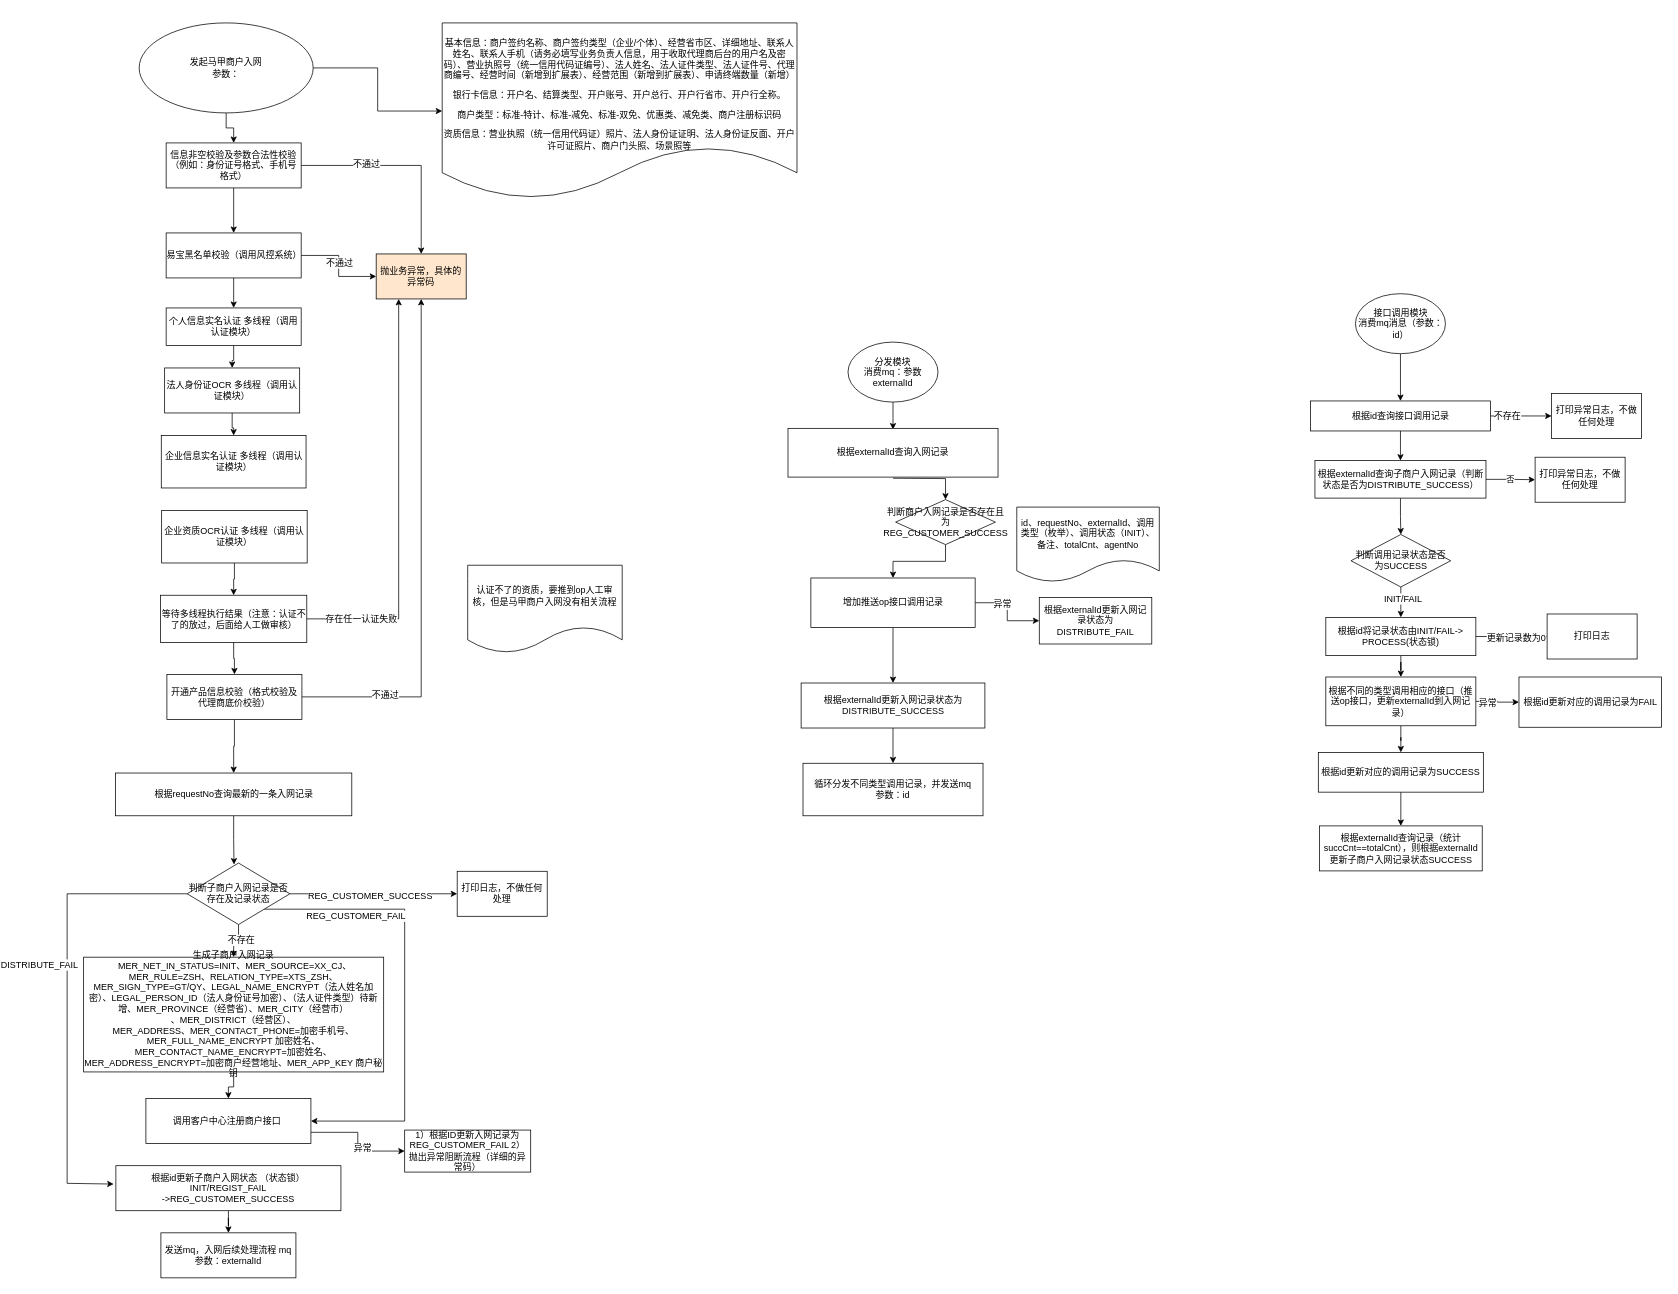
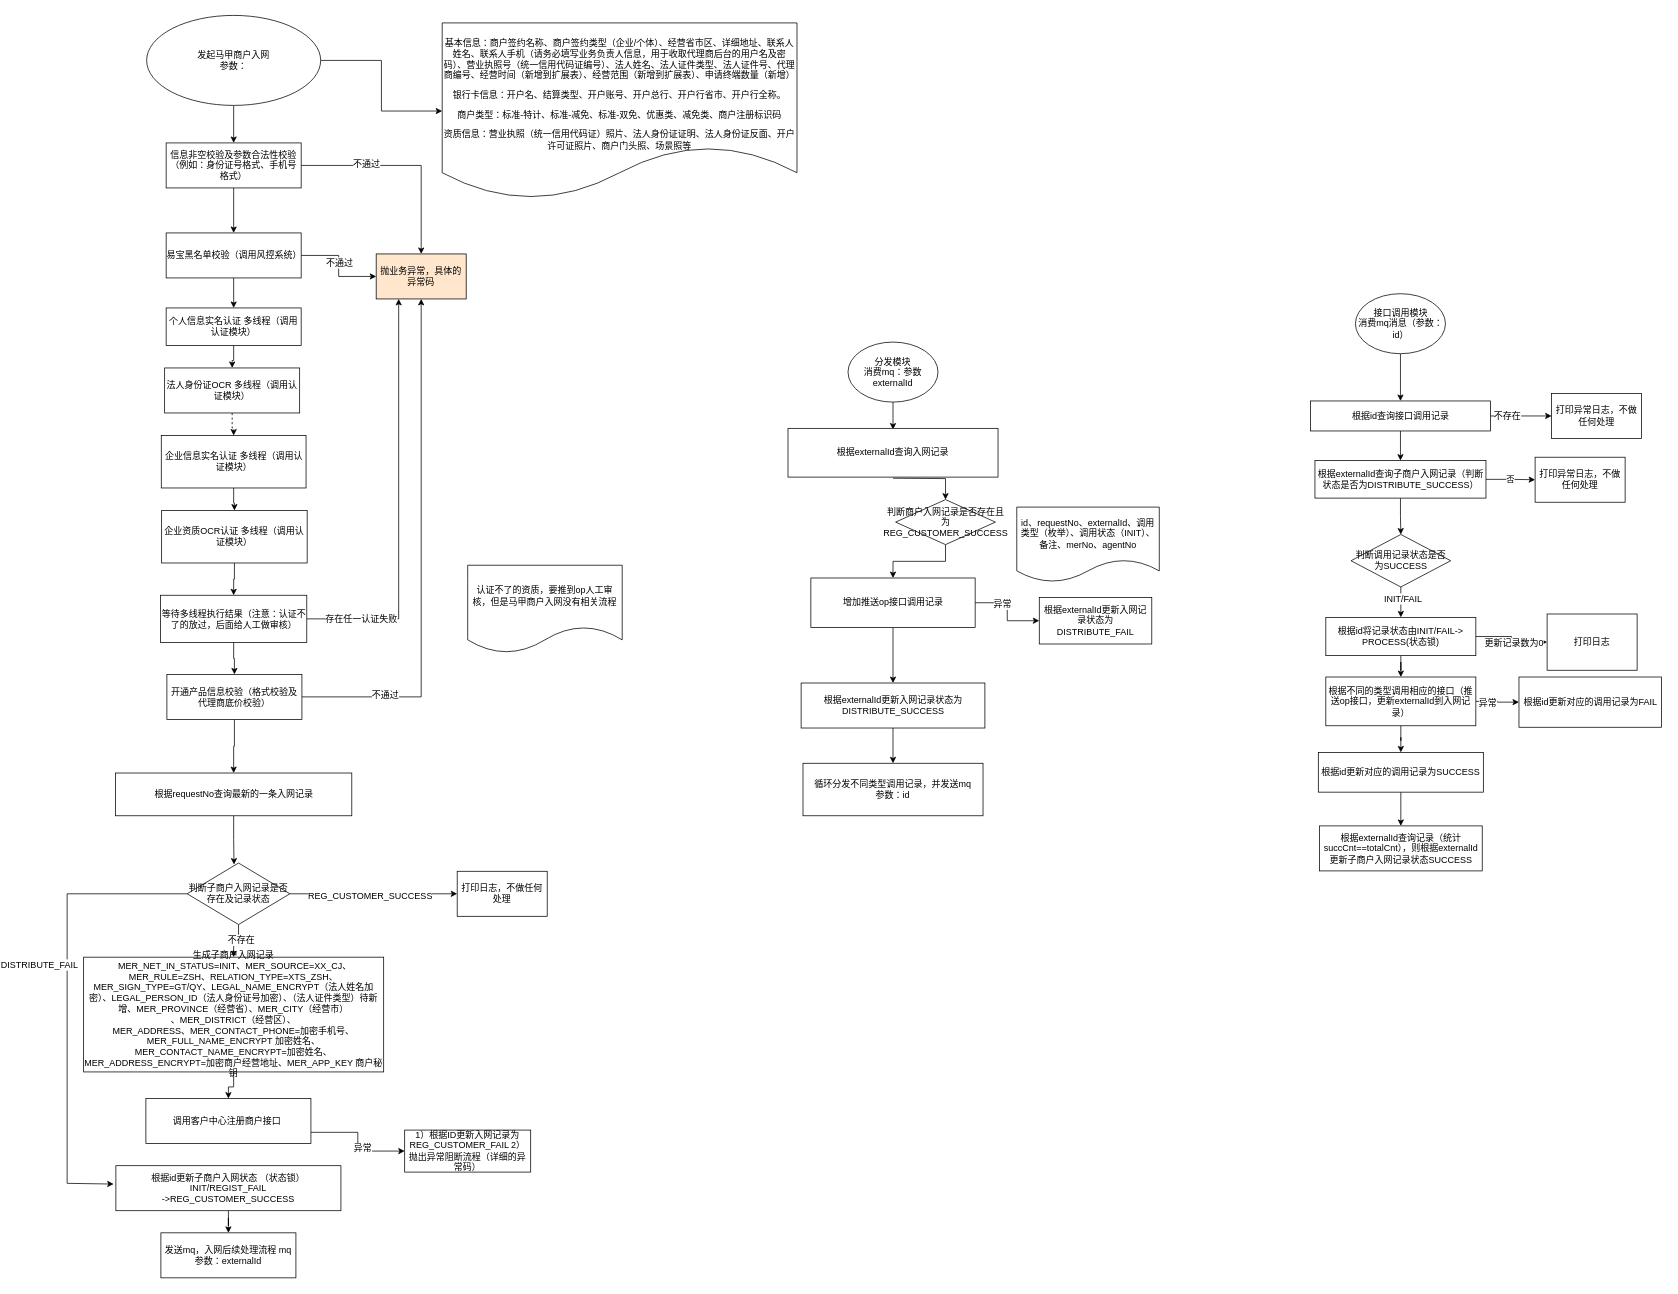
(226, 68) -> (234, 60)
(232, 421) -> (232, 421)
none -> (234, 497)
(1088, 534) -> (1088, 534)
(1592, 636) -> (1592, 642)
(405, 1014) -> none
